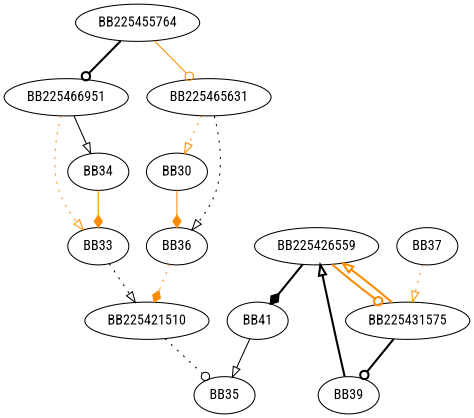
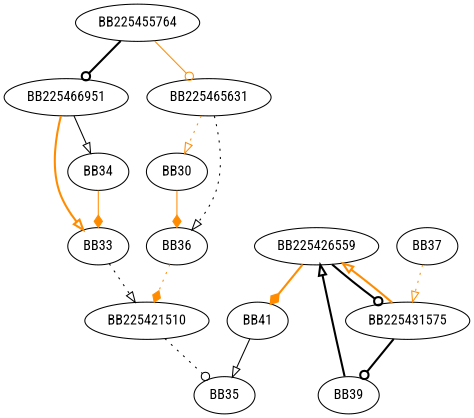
(55, 171) -> (55, 171)
(291, 279) -> (291, 279)
(353, 282) -> (353, 282)
